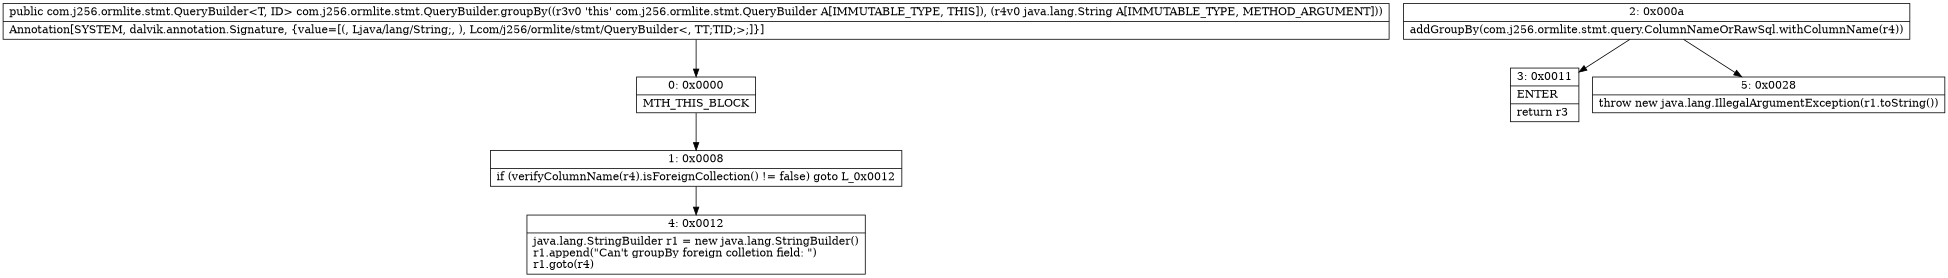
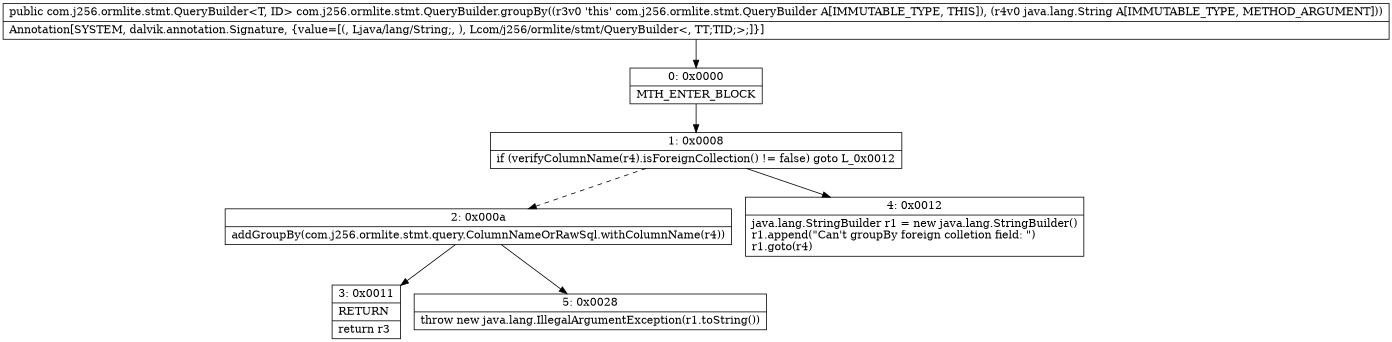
(1537, 94) -> (364, 312)
(696, 103) -> (696, 94)
none -> (591, 187)
